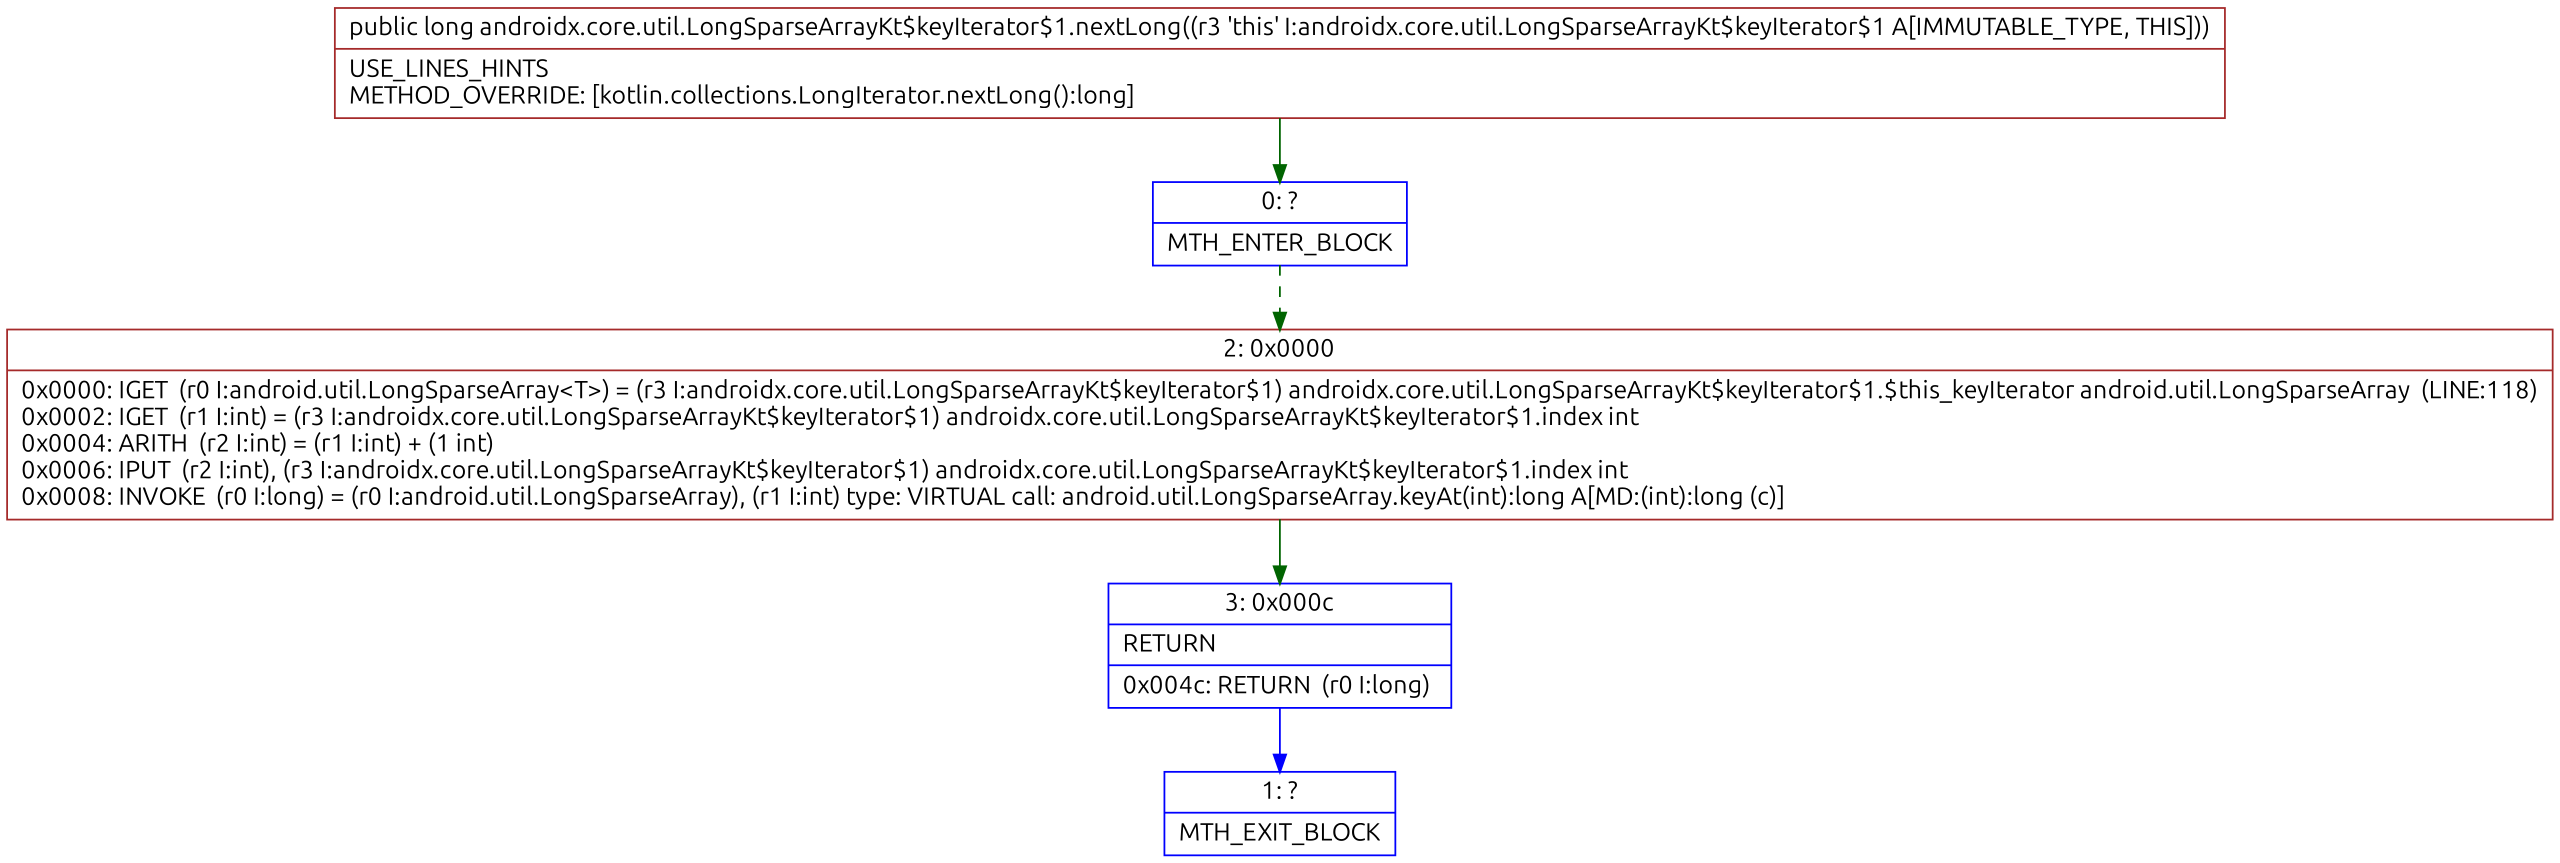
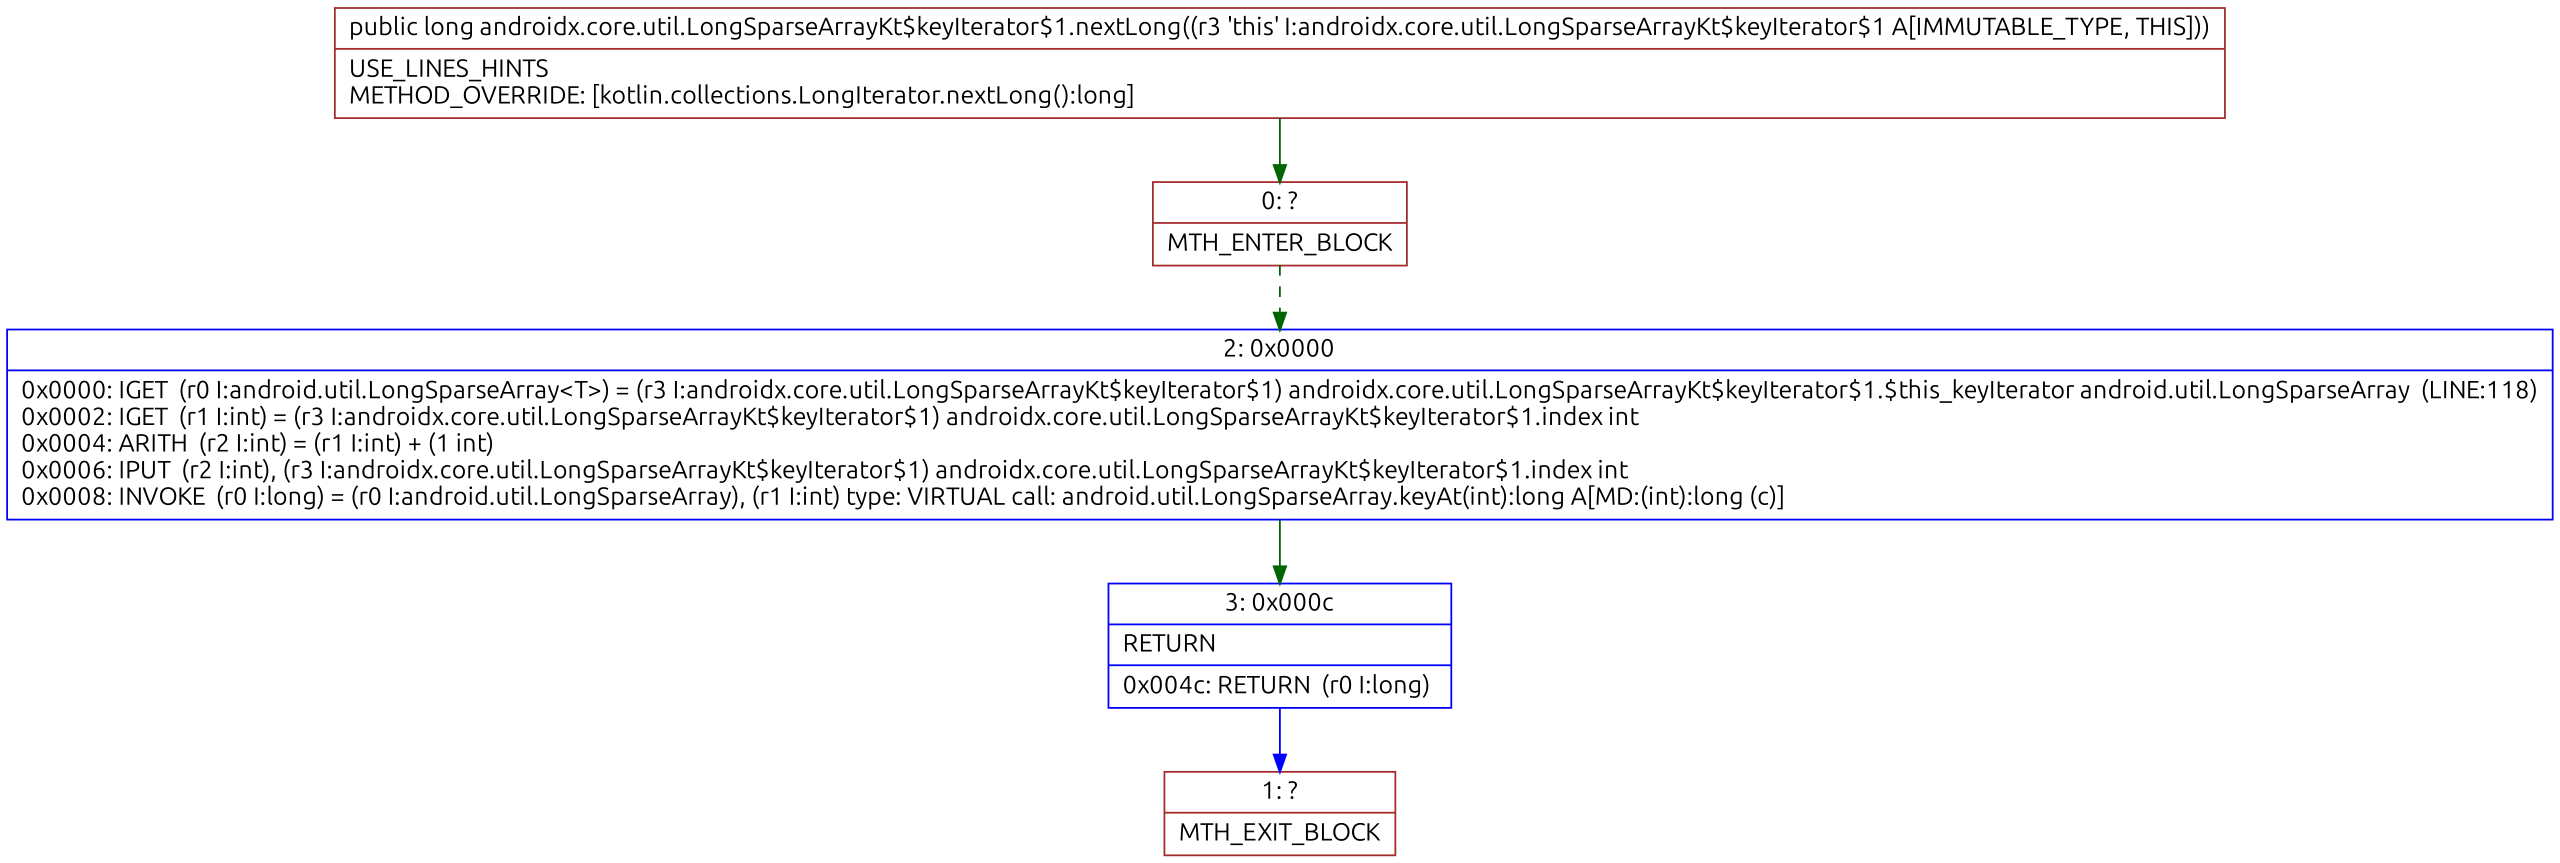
(1280, 224) -> (1280, 224)
(1280, 425) -> (1280, 425)
(1280, 814) -> (1280, 814)
